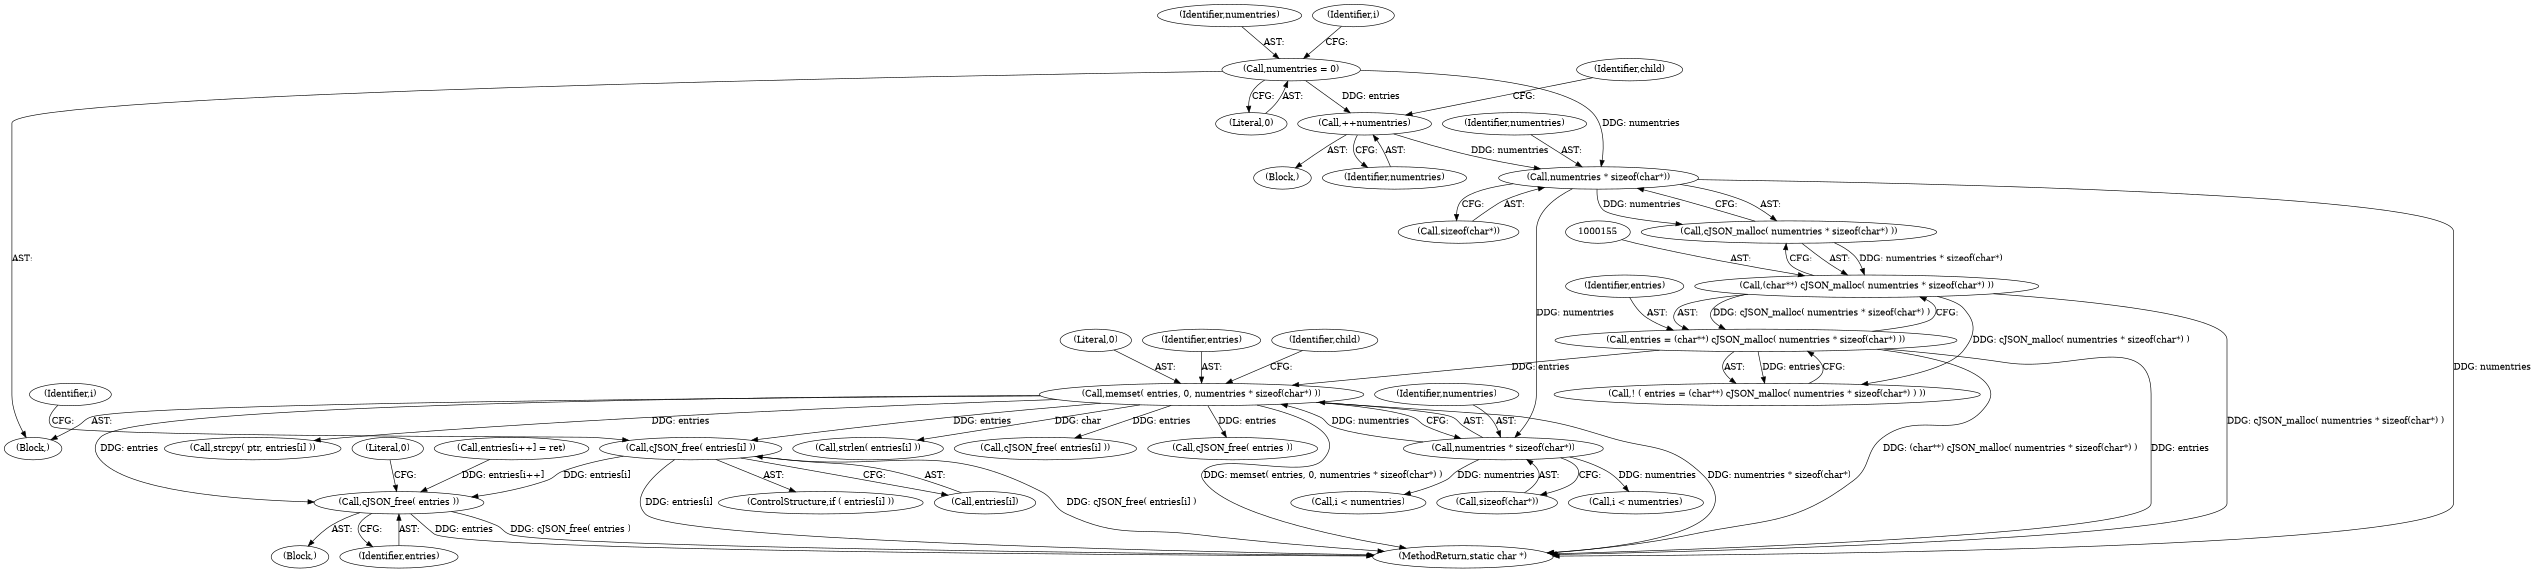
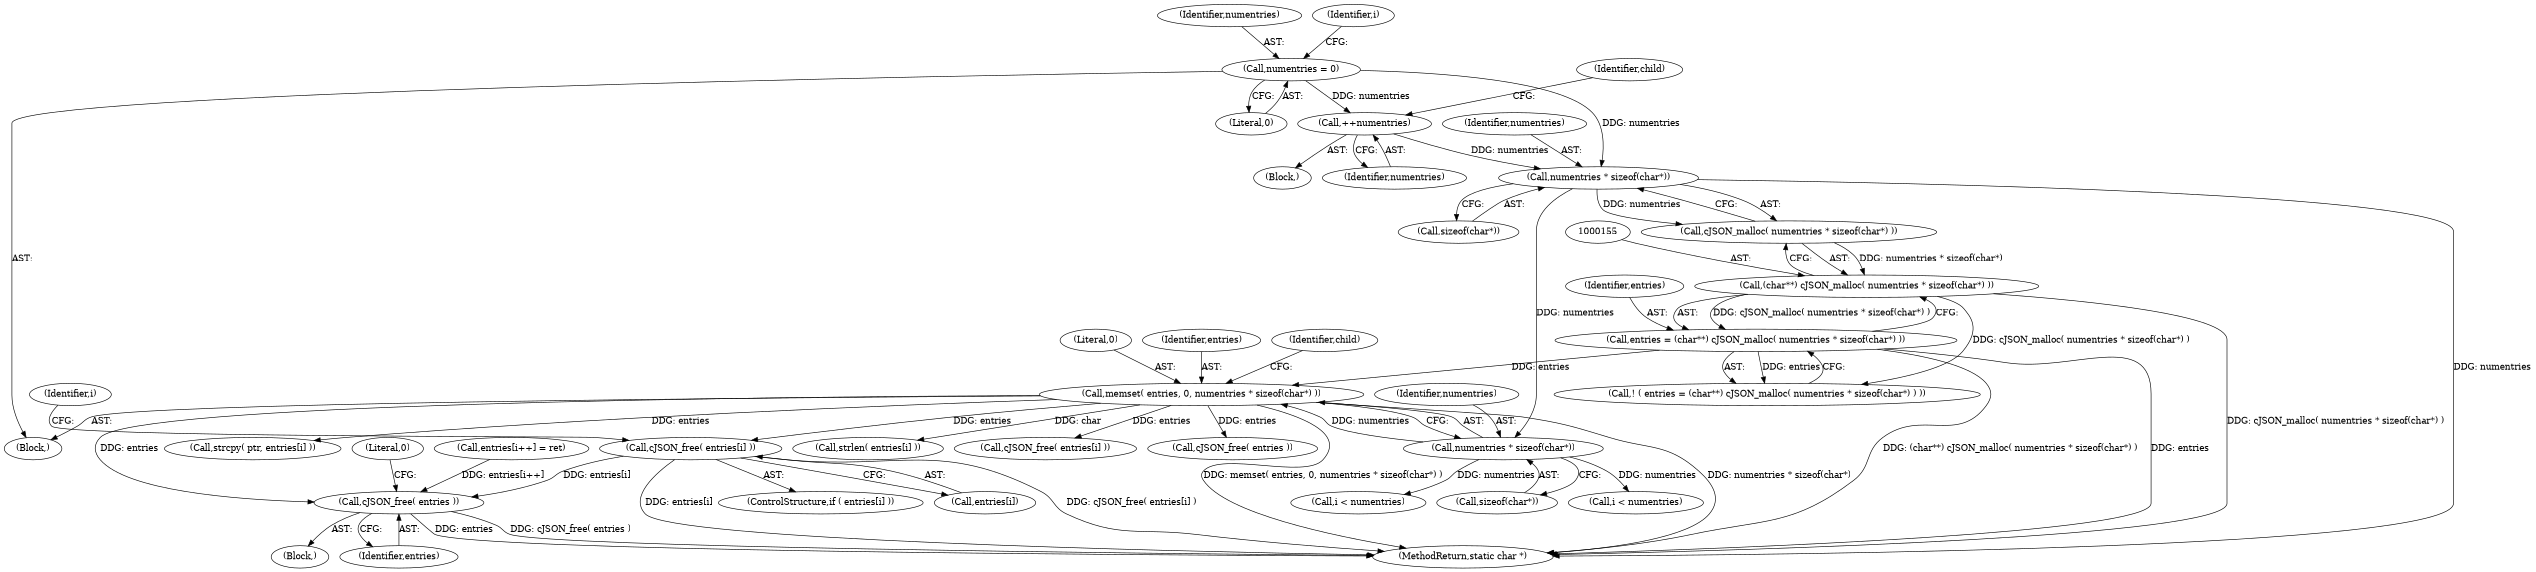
(1371, 97) -> (1371, 97)
